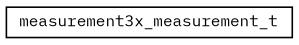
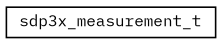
(149, 22) -> (111, 22)
